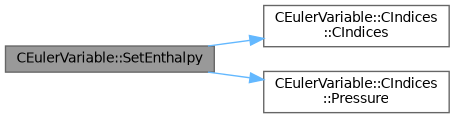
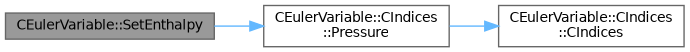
(229, 43) -> (467, 26)
